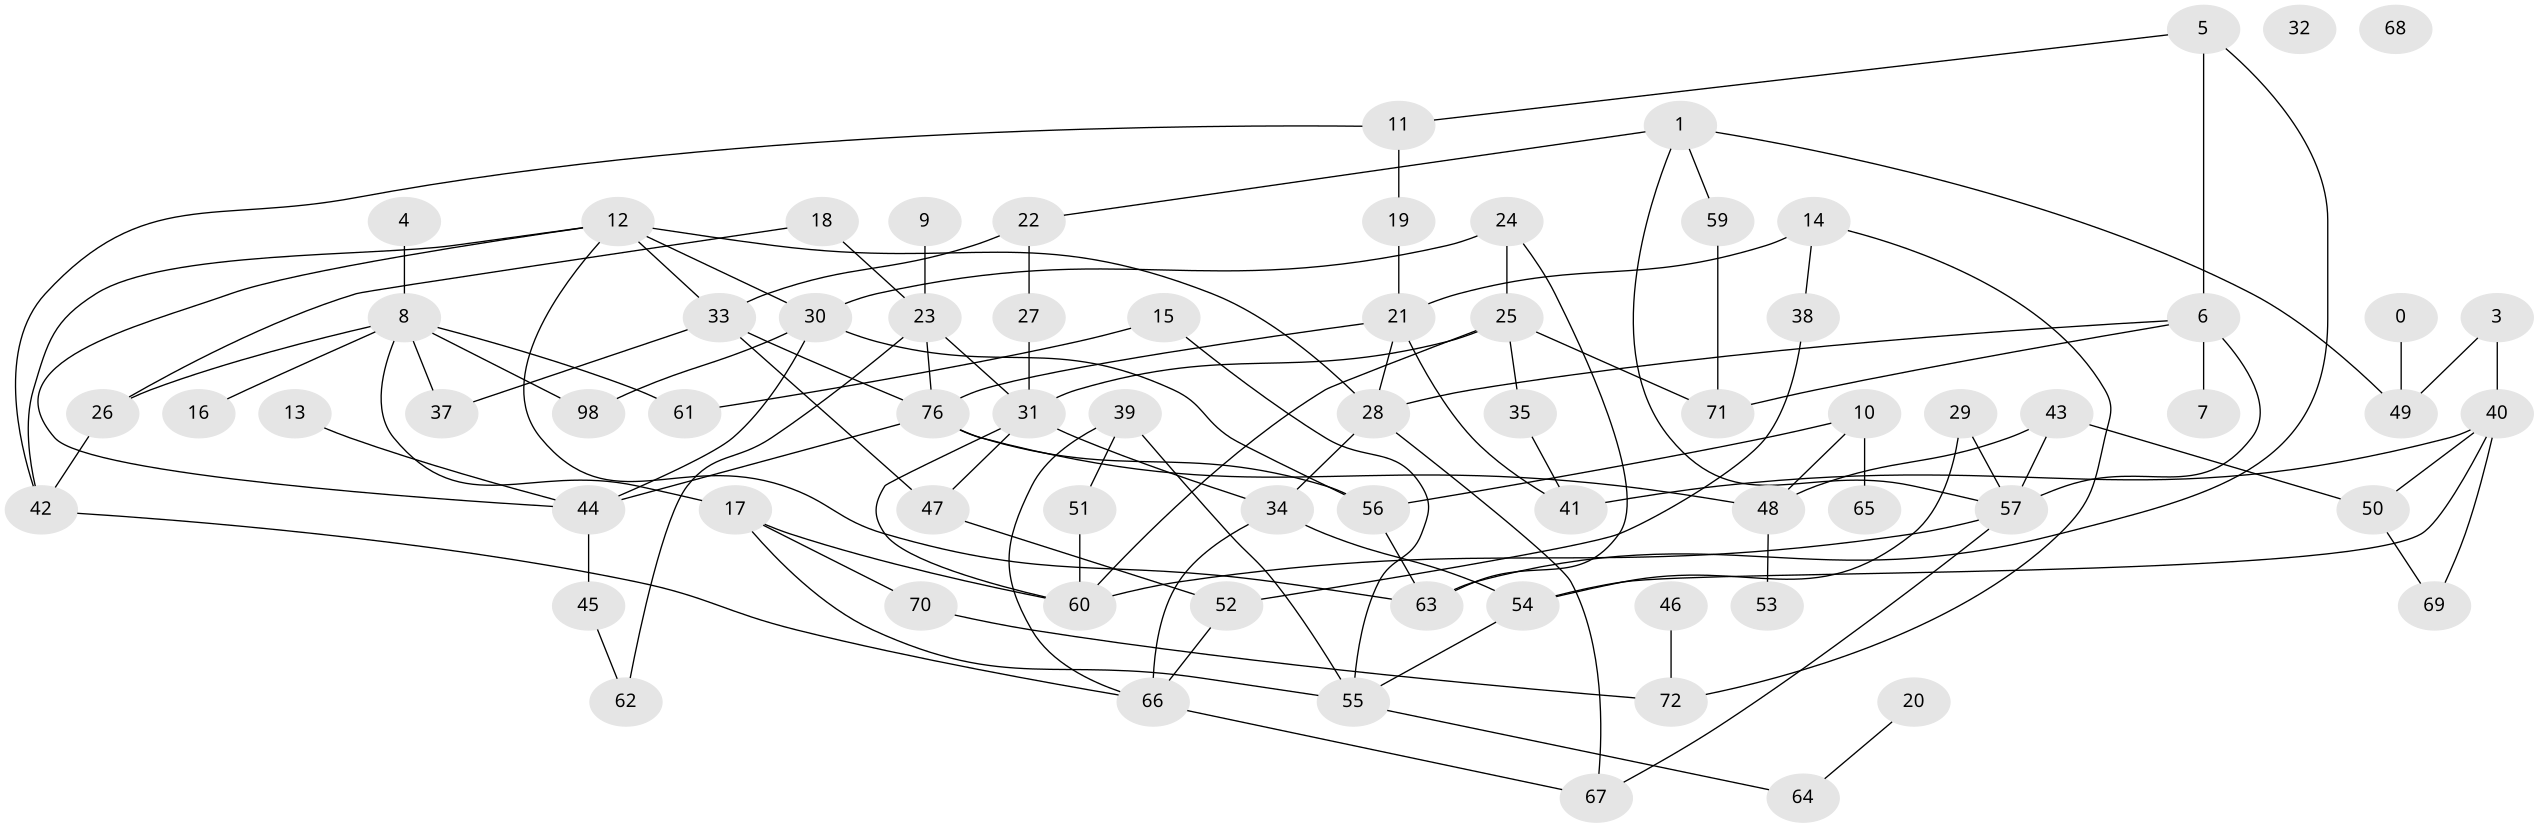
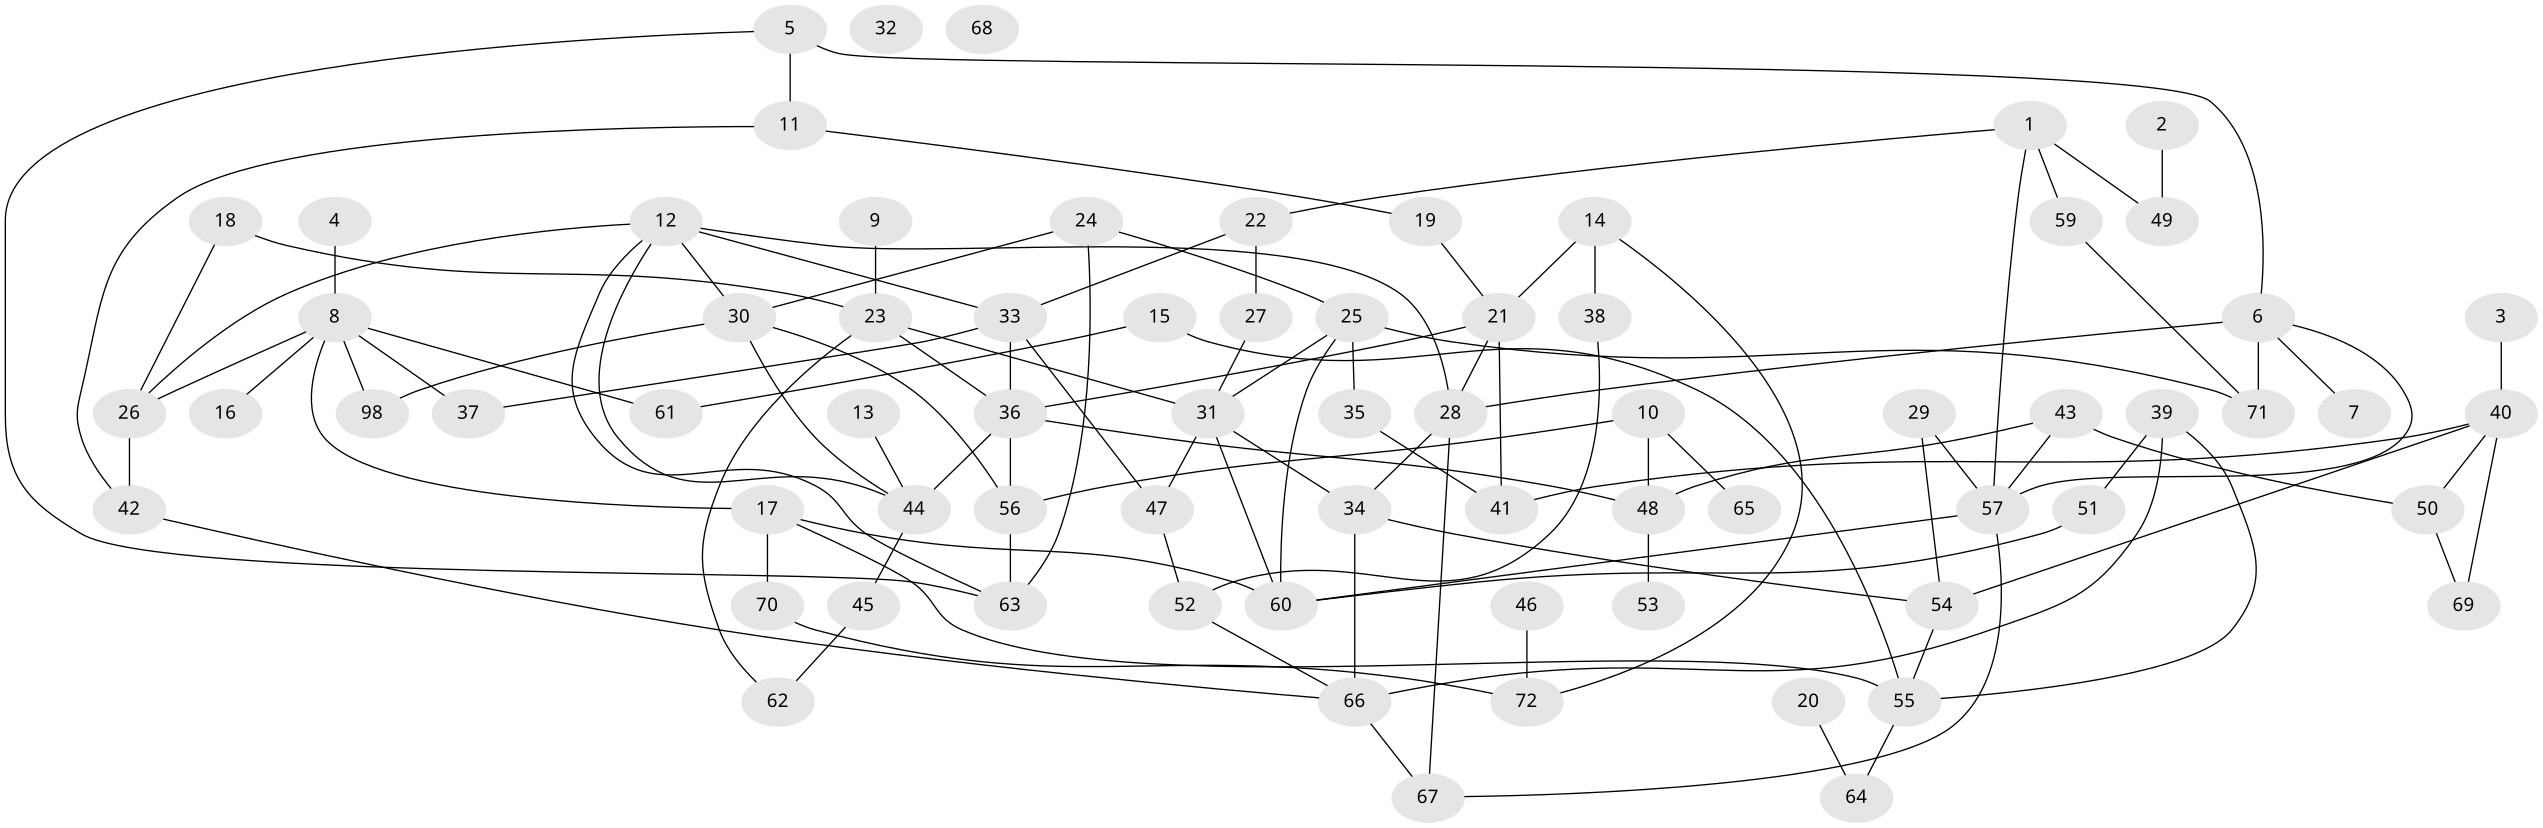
(230, 261) -> (347, 271)
(2401, 318) -> (2162, 125)
(2449, 366) -> none
(933, 414) -> (1010, 414)
